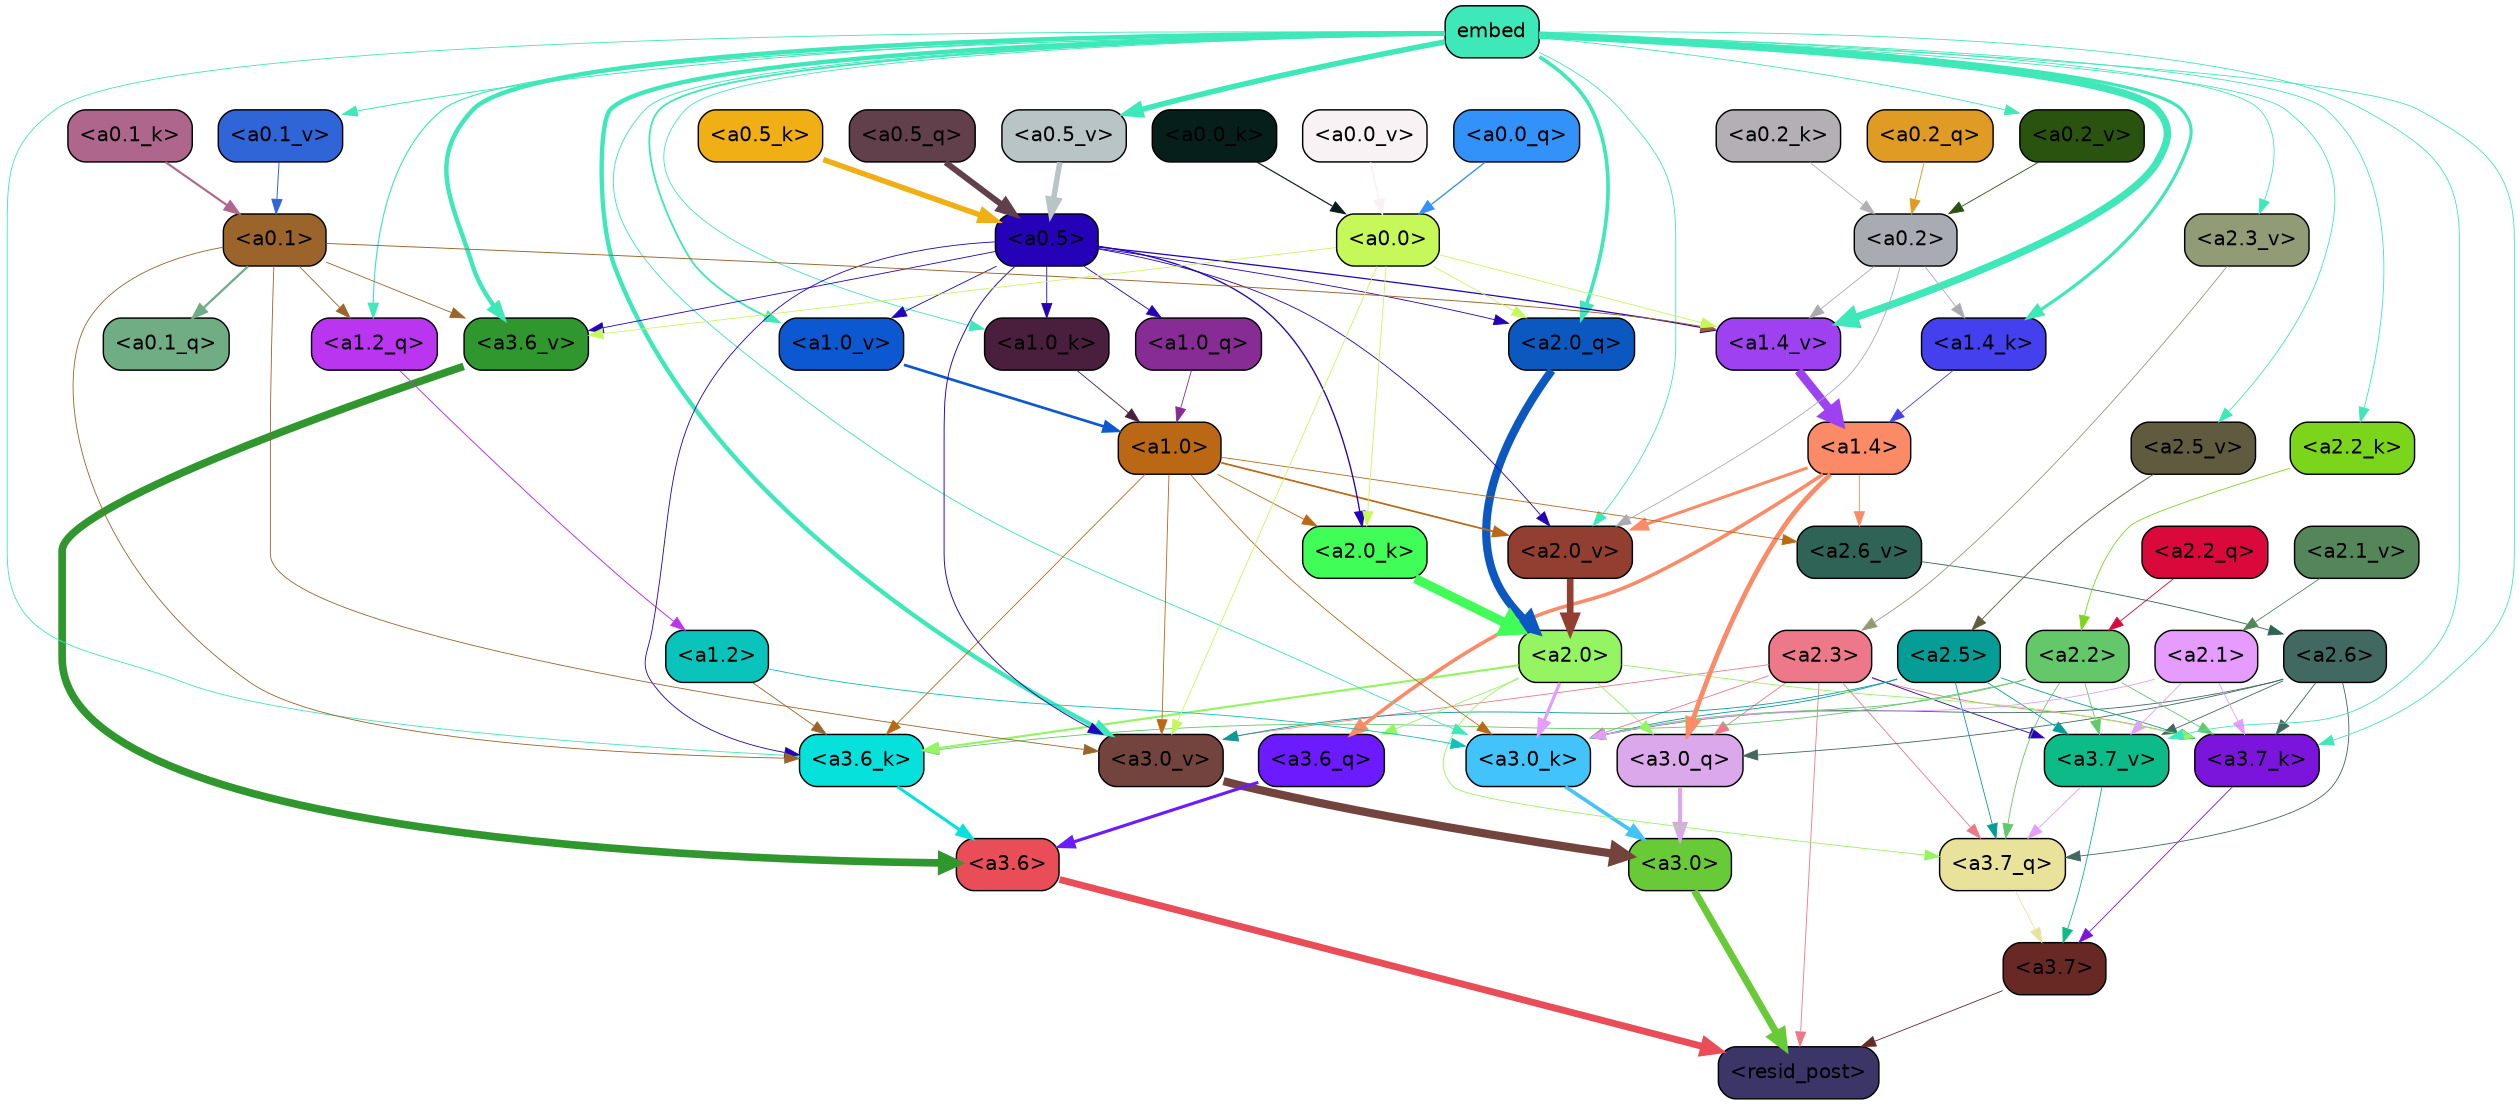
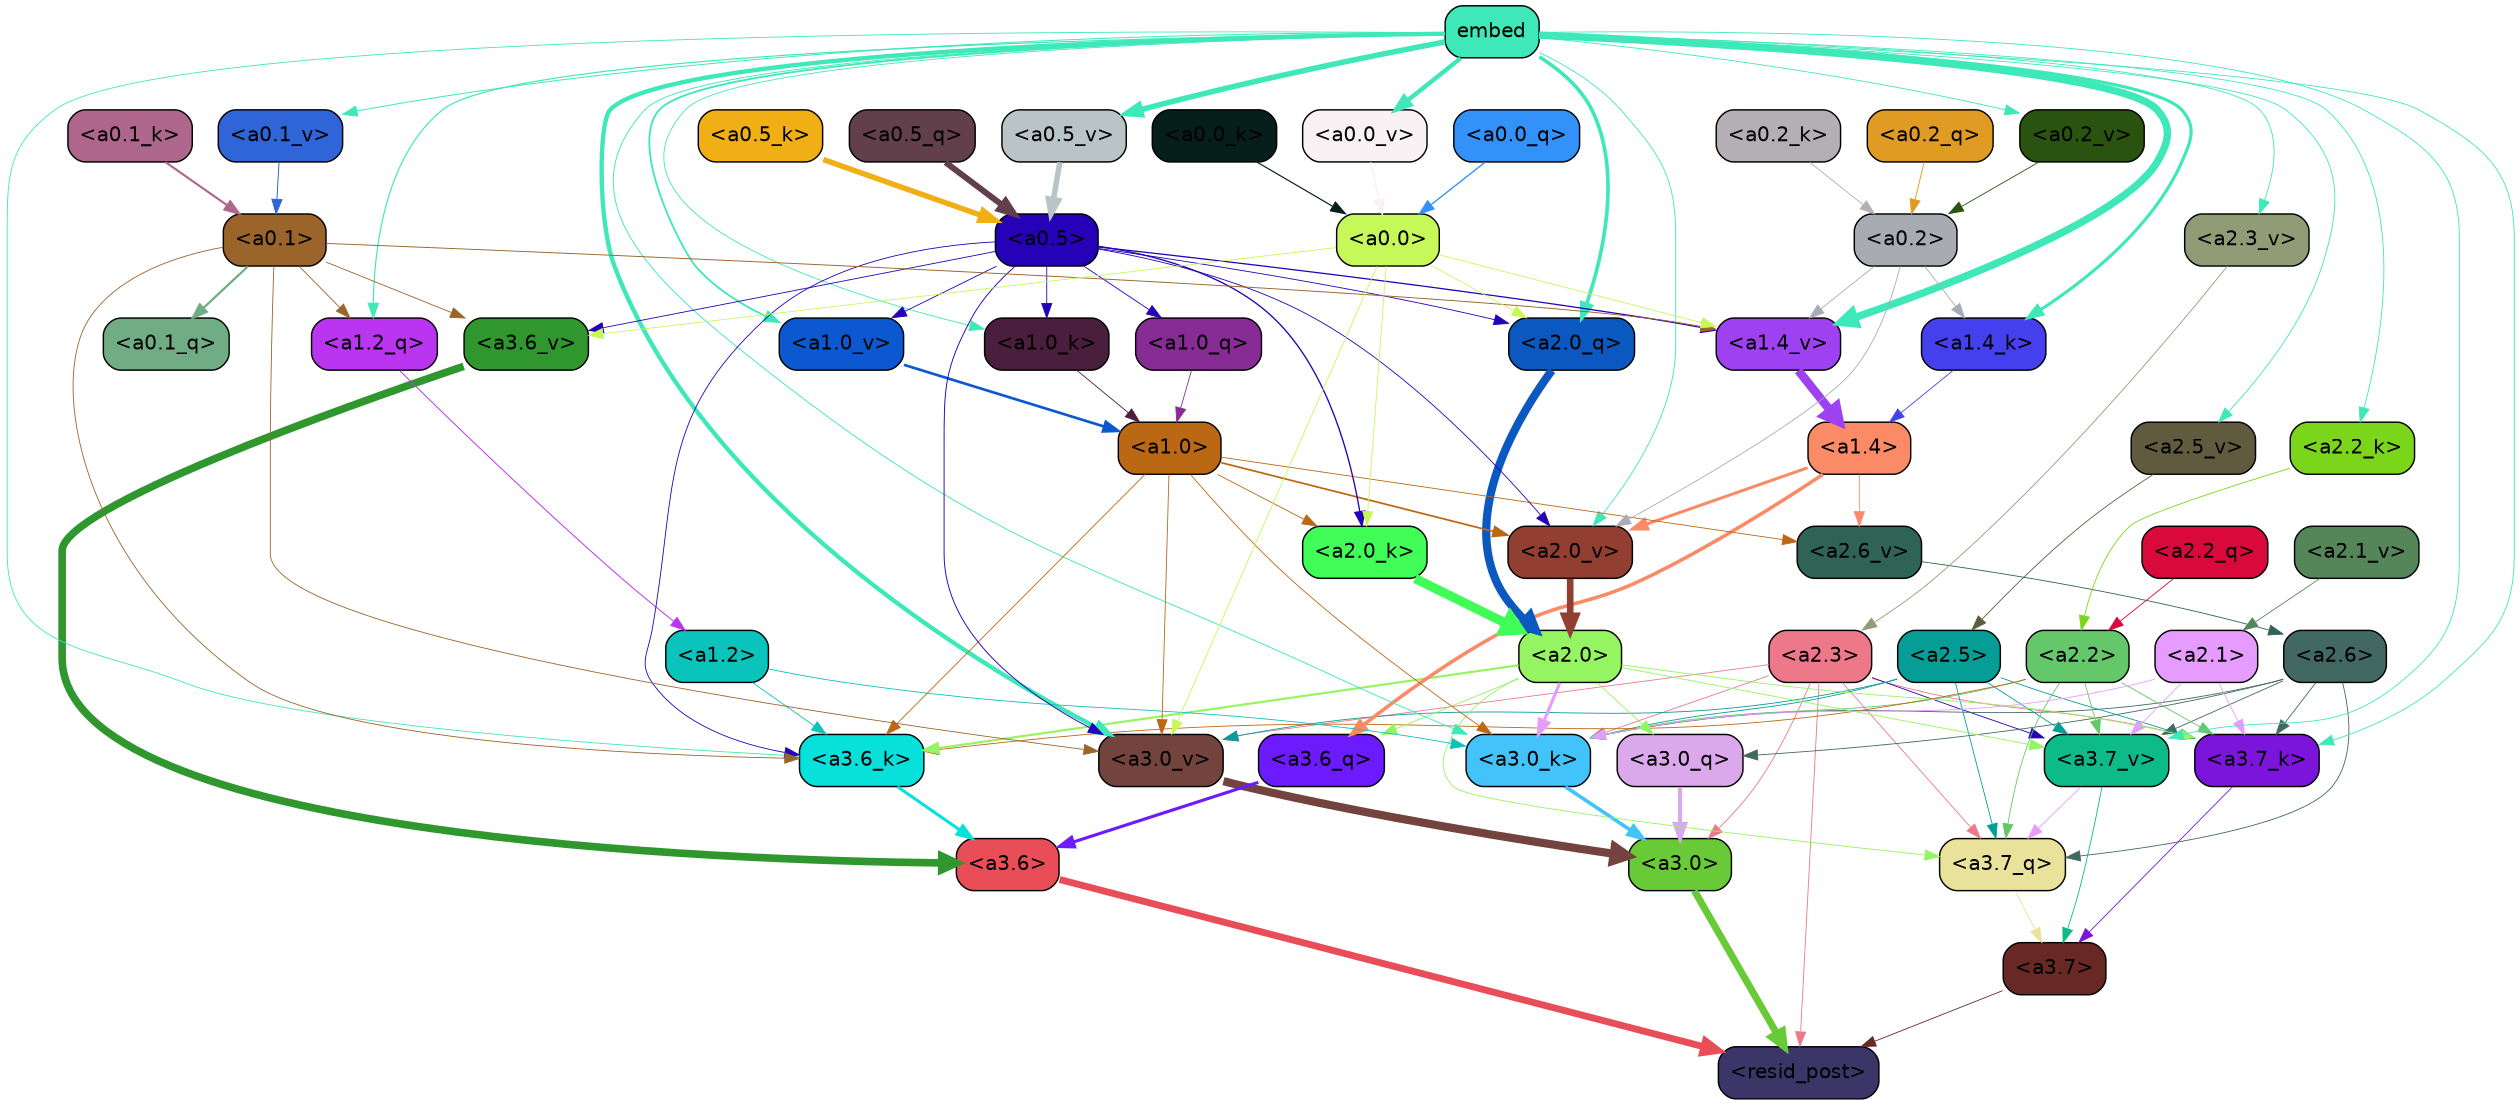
(849, 48) -> (1434, 79)
(1748, 589) -> none
(769, 694) -> (769, 694)
(1771, 694) -> (1770, 764)
none -> (1764, 695)
(1511, 727) -> (1511, 727)
